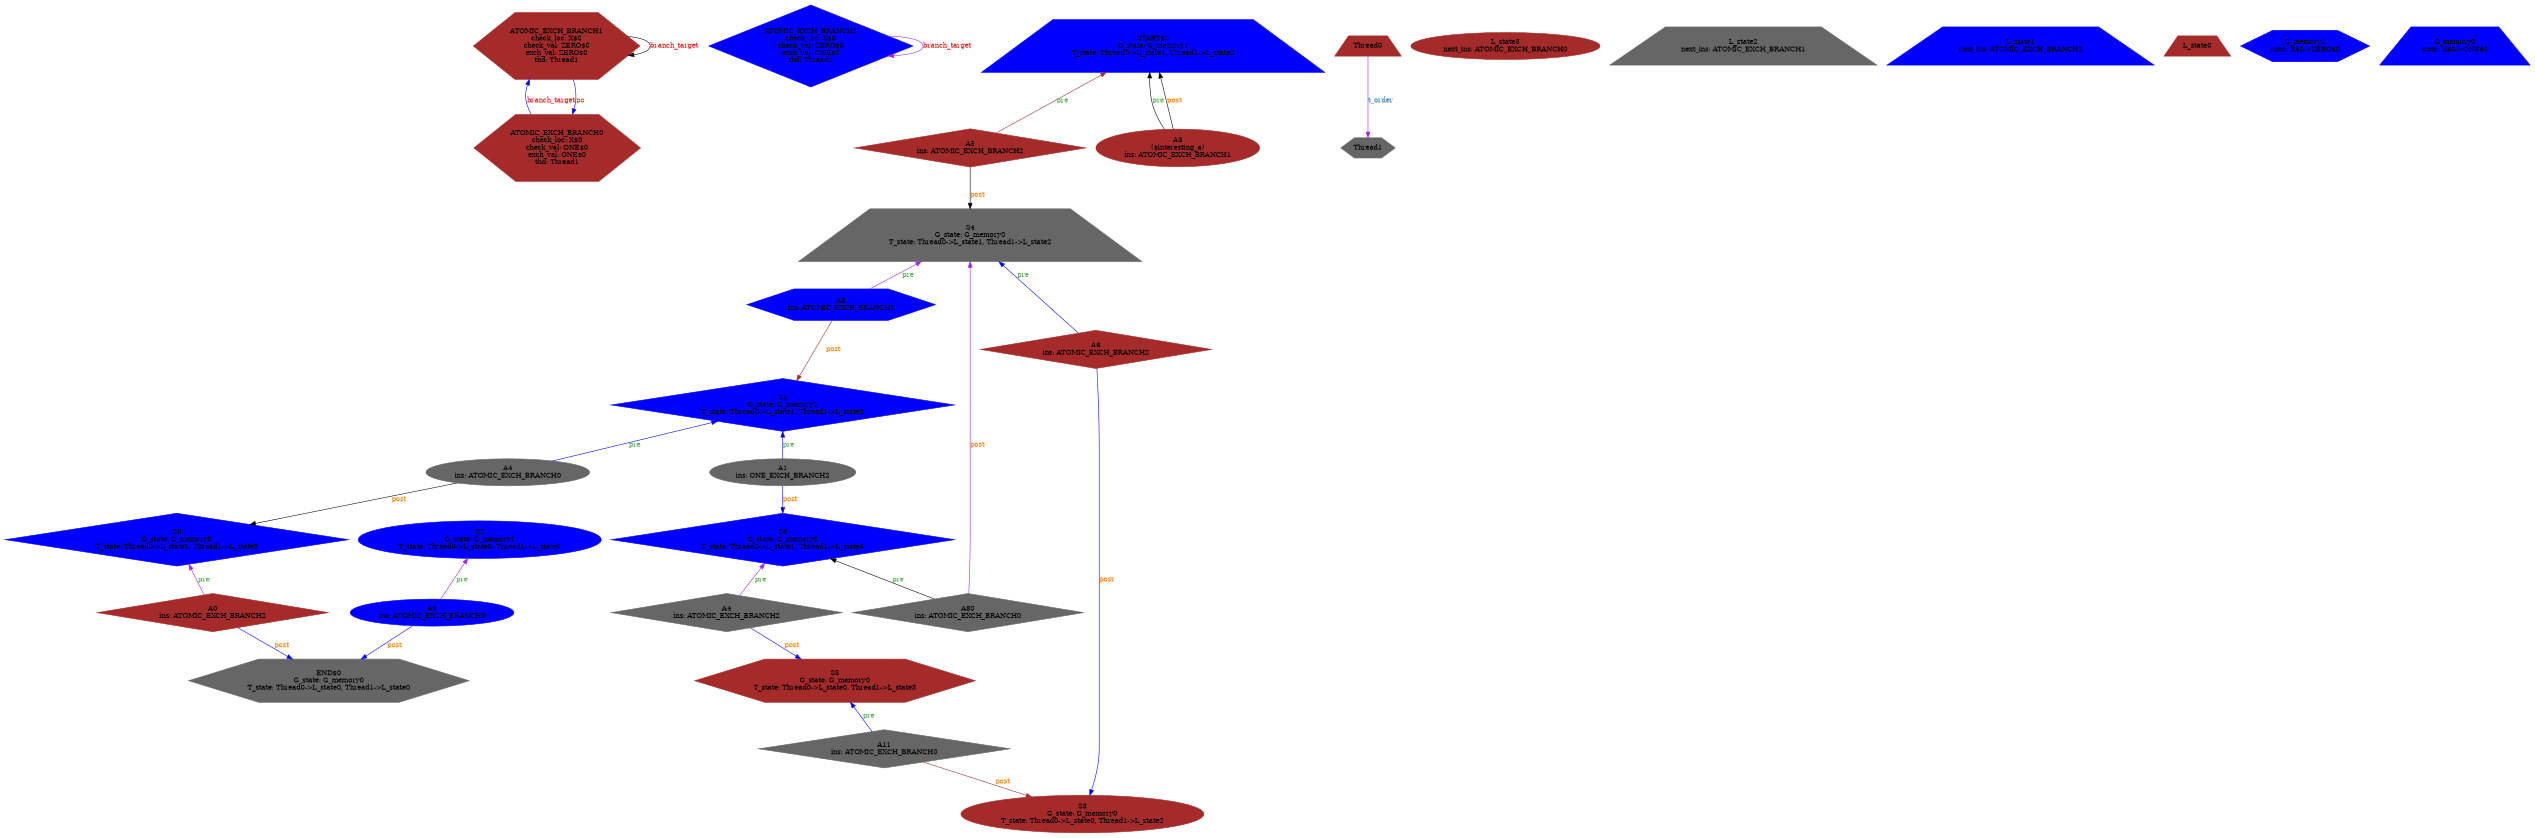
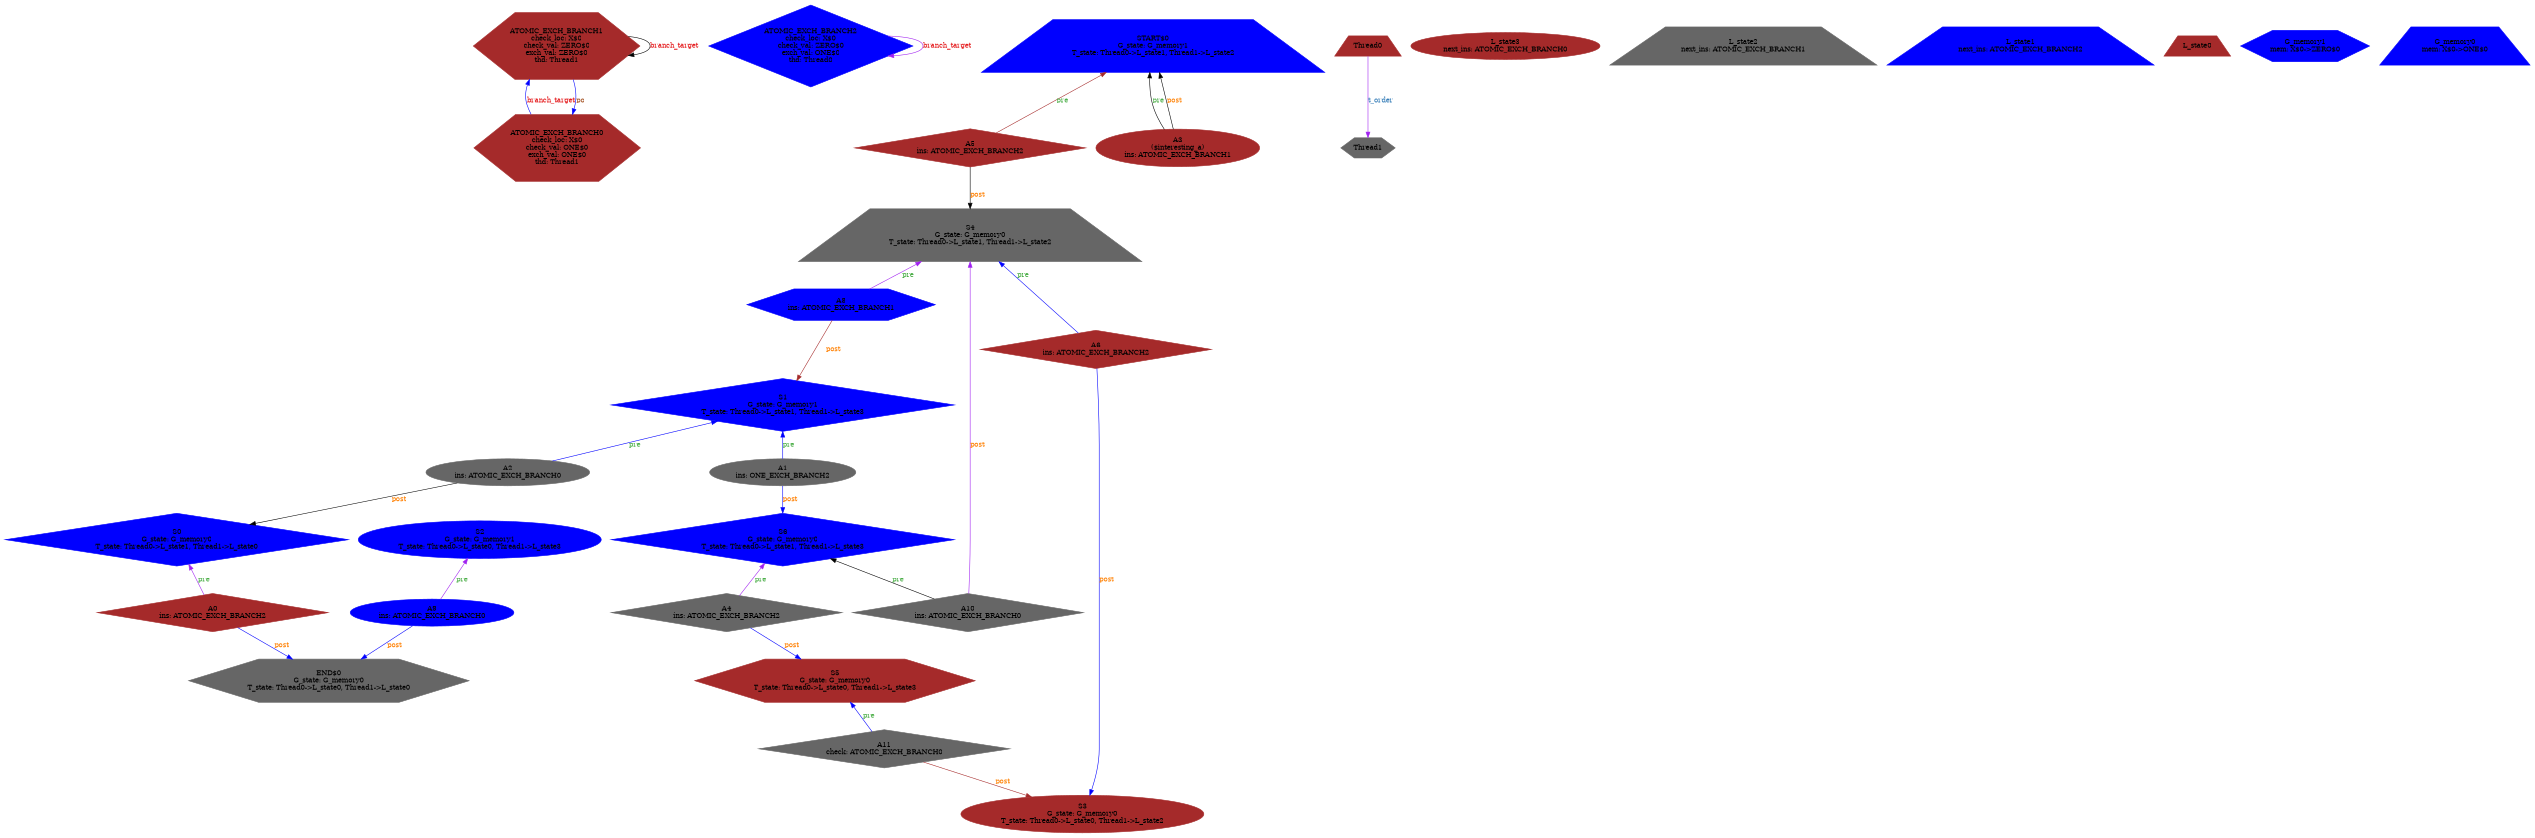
(508, 472) -> (508, 472)
(968, 613) -> (968, 613)
(884, 749) -> (884, 749)
